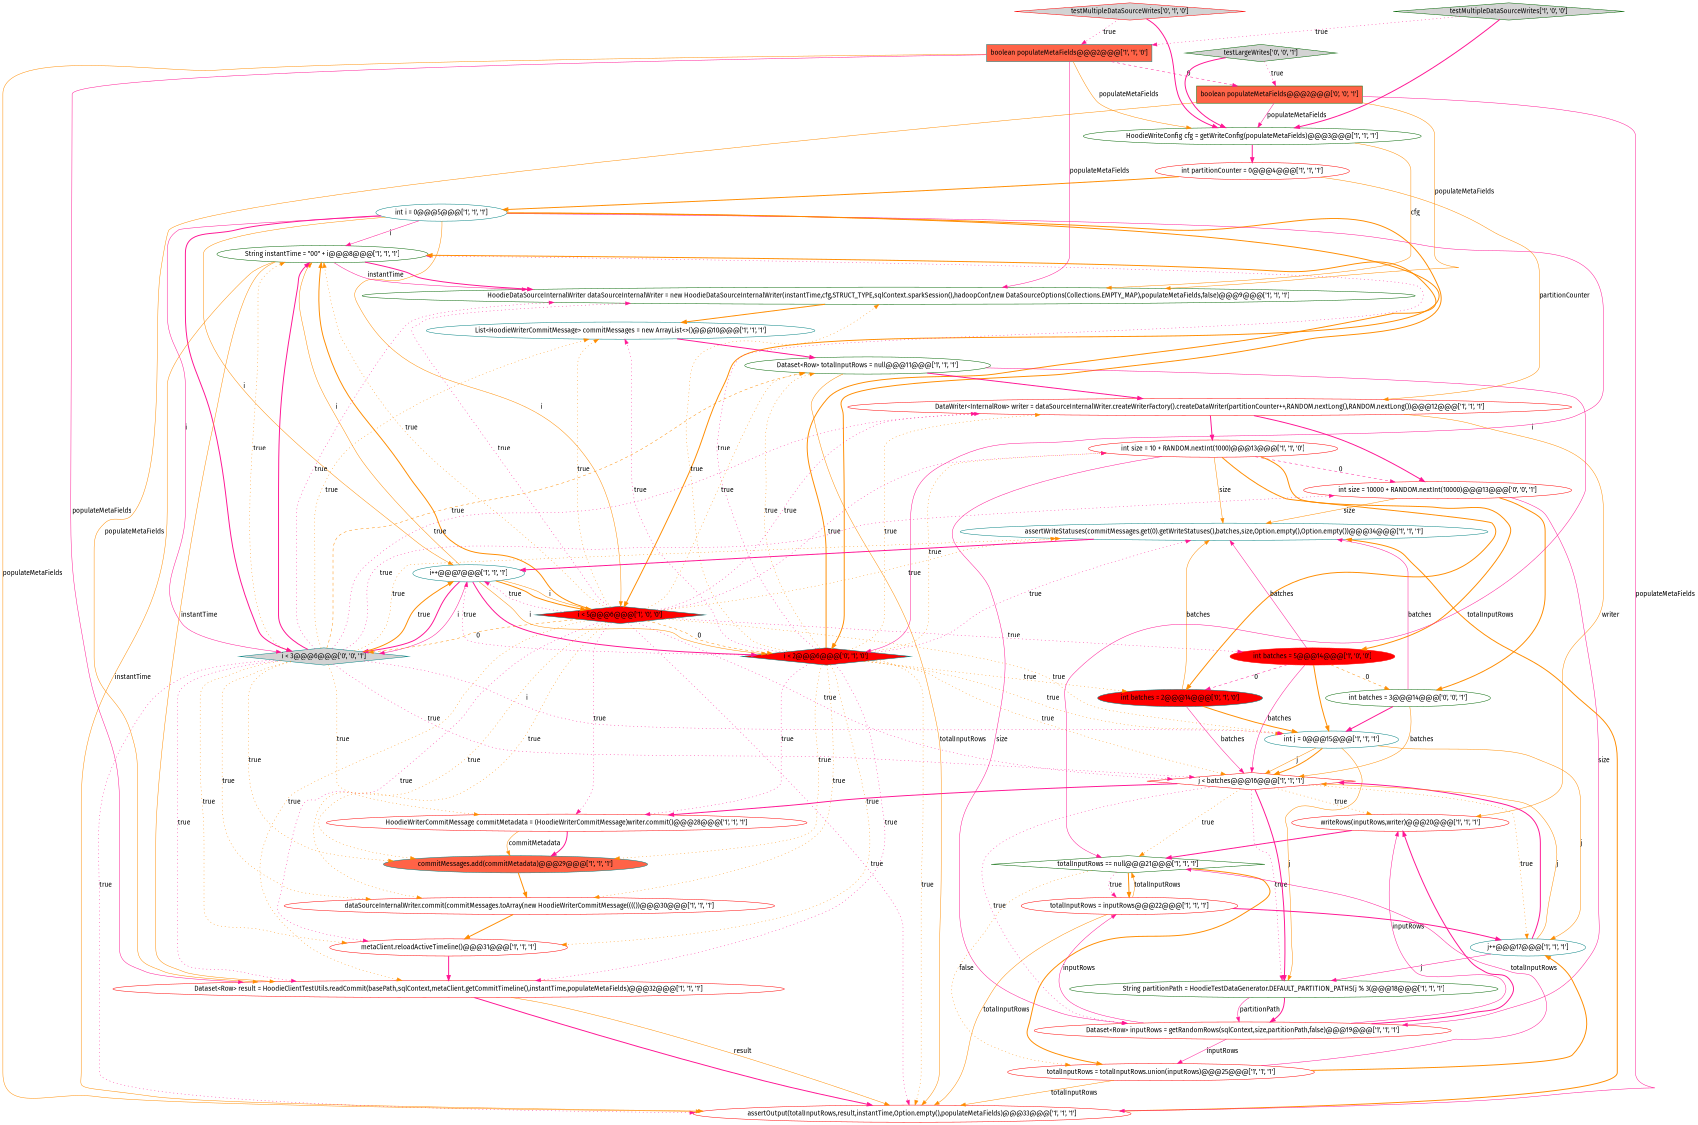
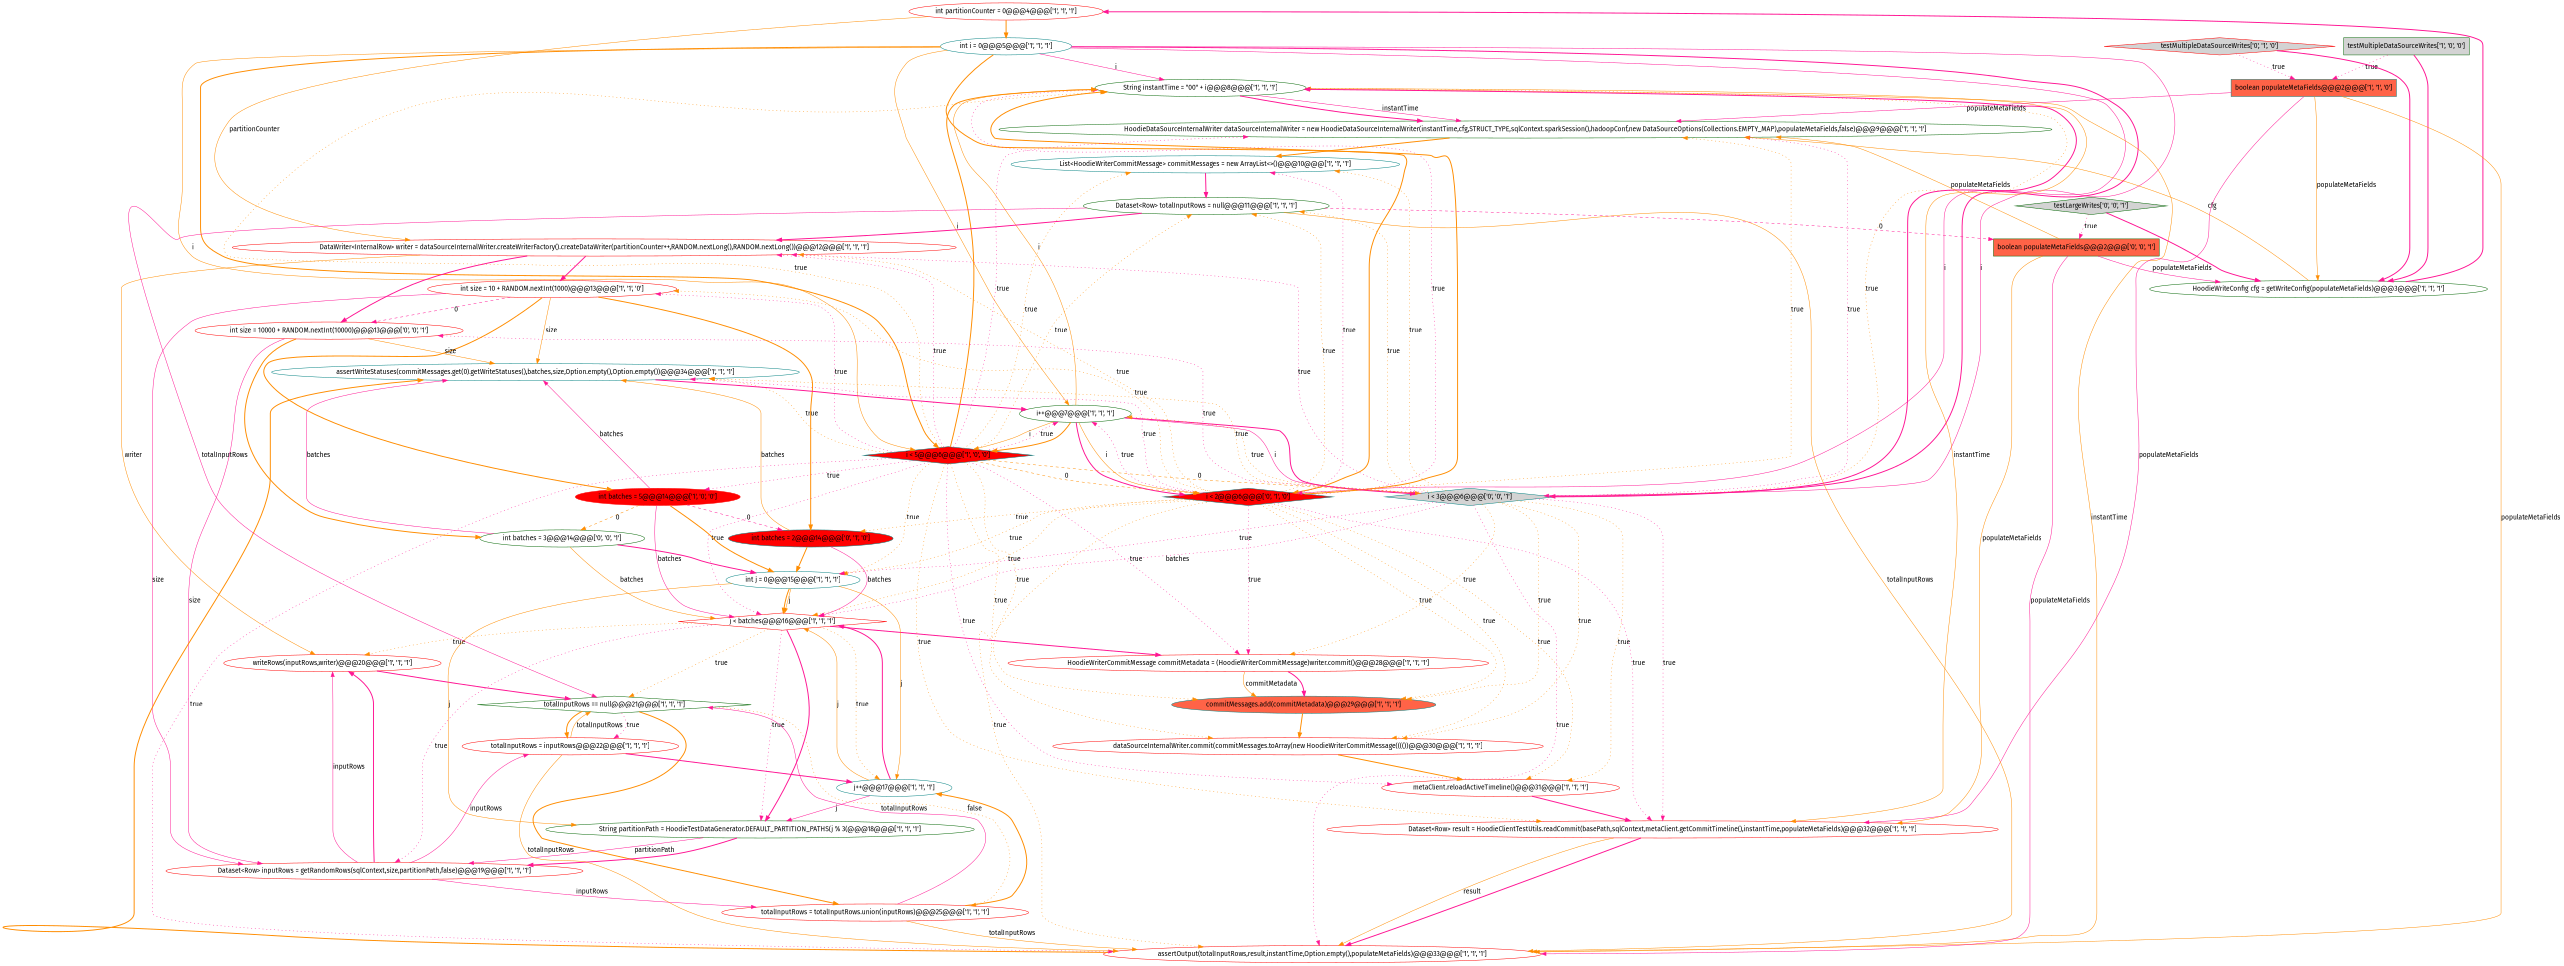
(1509, 11) -> (2406, 46)
(1169, 73) -> (1657, 218)
(508, 497) -> (1387, 335)
(469, 573) -> (1075, 414)
(408, 621) -> (1264, 474)
(527, 698) -> (1246, 538)
(434, 719) -> (1178, 559)
